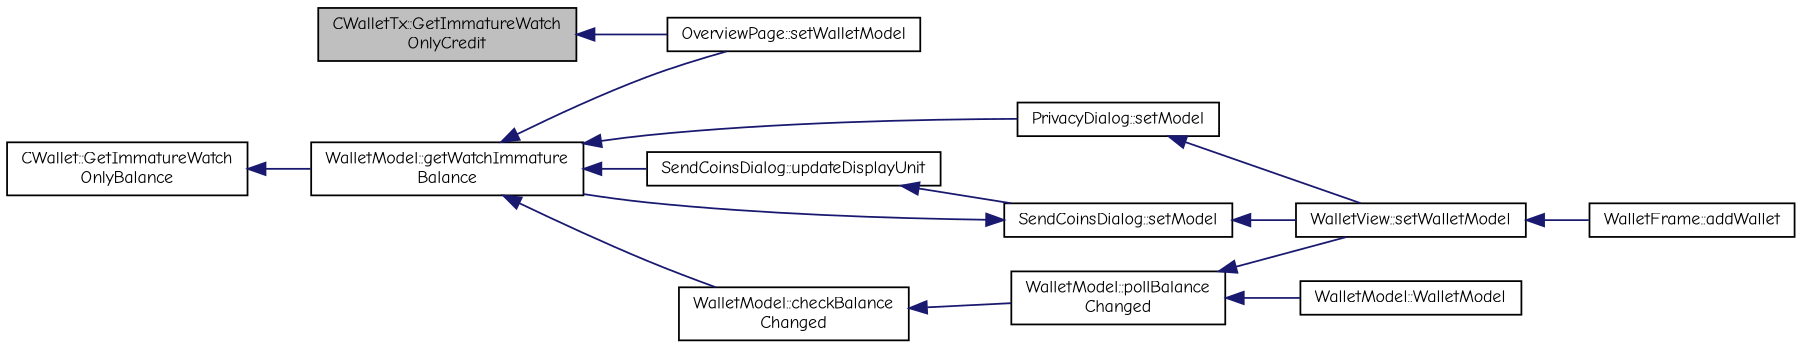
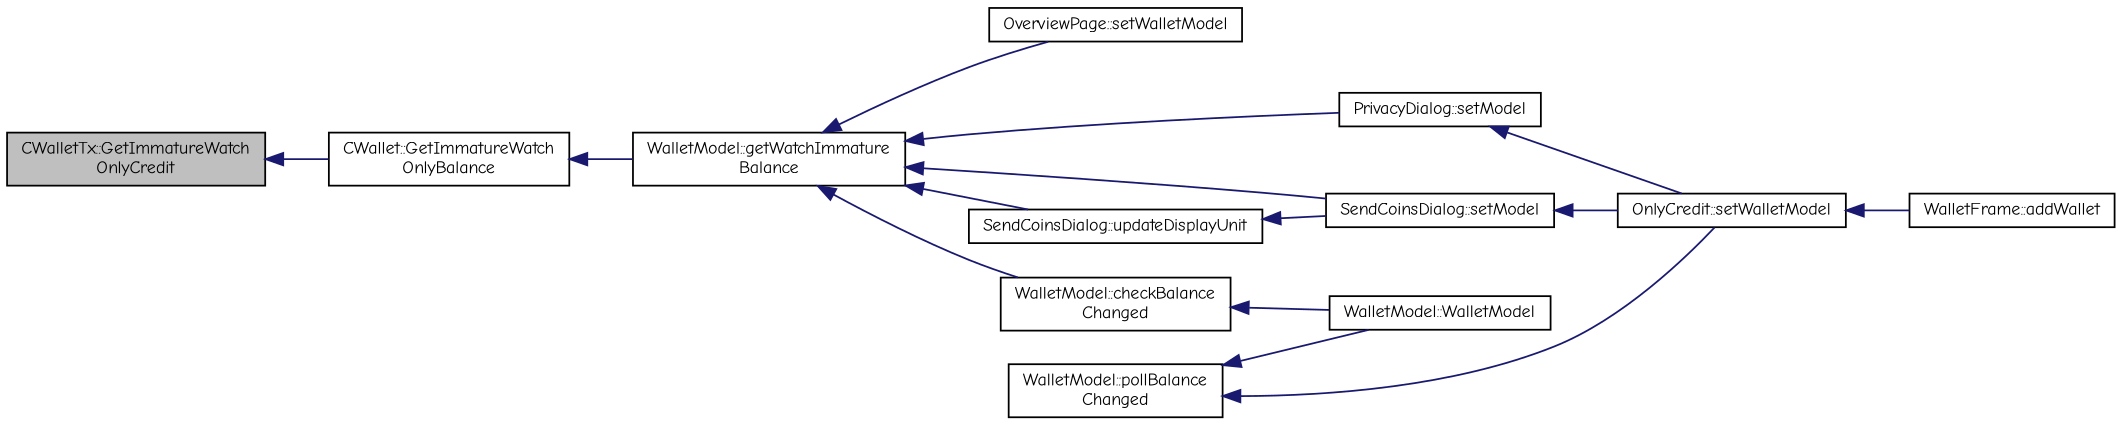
(631, 34) -> (306, 159)
(784, 213) -> (1125, 182)
(1411, 220) -> (1732, 210)
(969, 305) -> (1289, 309)
